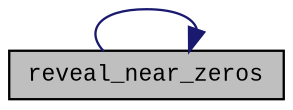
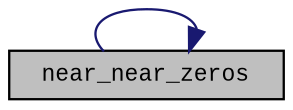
(146, 75) -> (146, 75)
